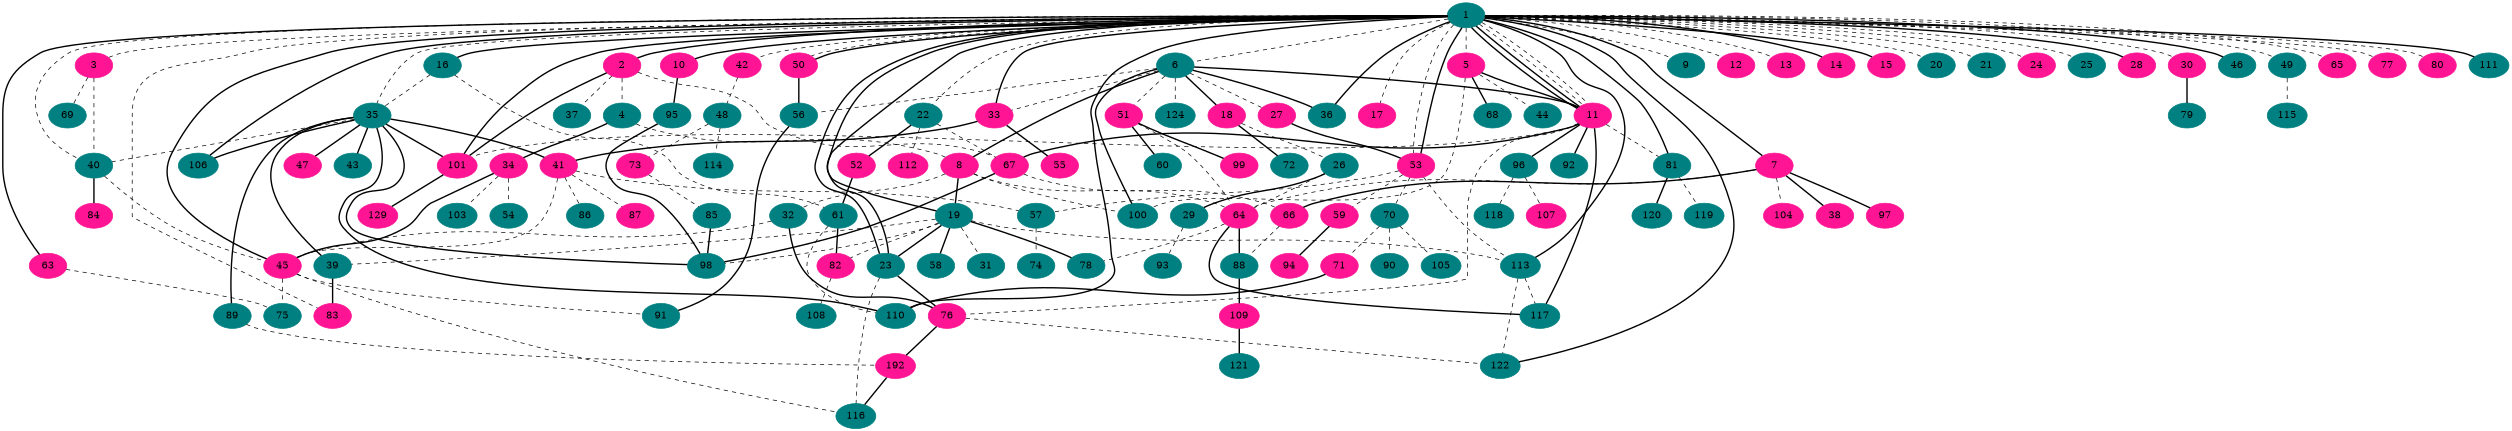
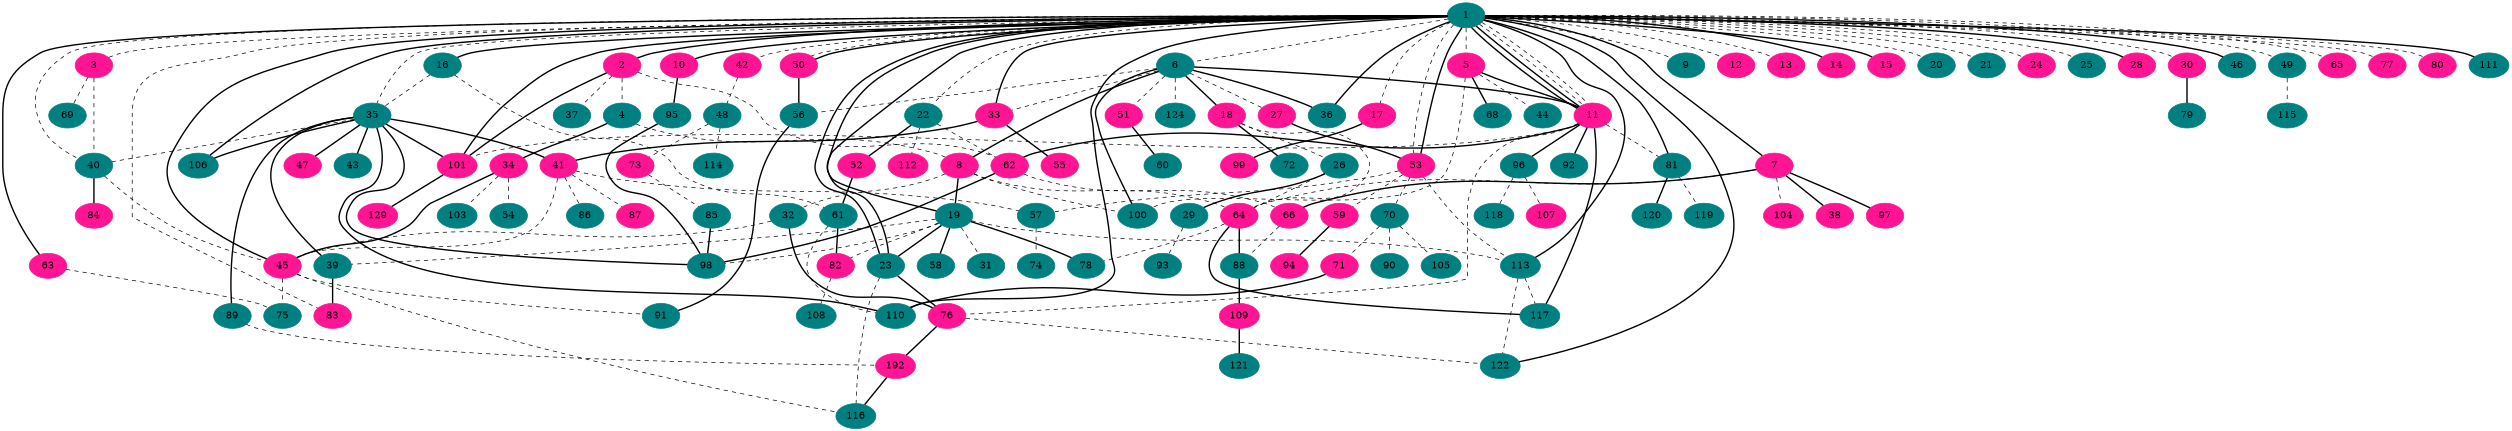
(1181, 141) -> (1308, 141)
(1191, 156) -> (1368, 159)
(1010, 166) -> (1010, 166)
